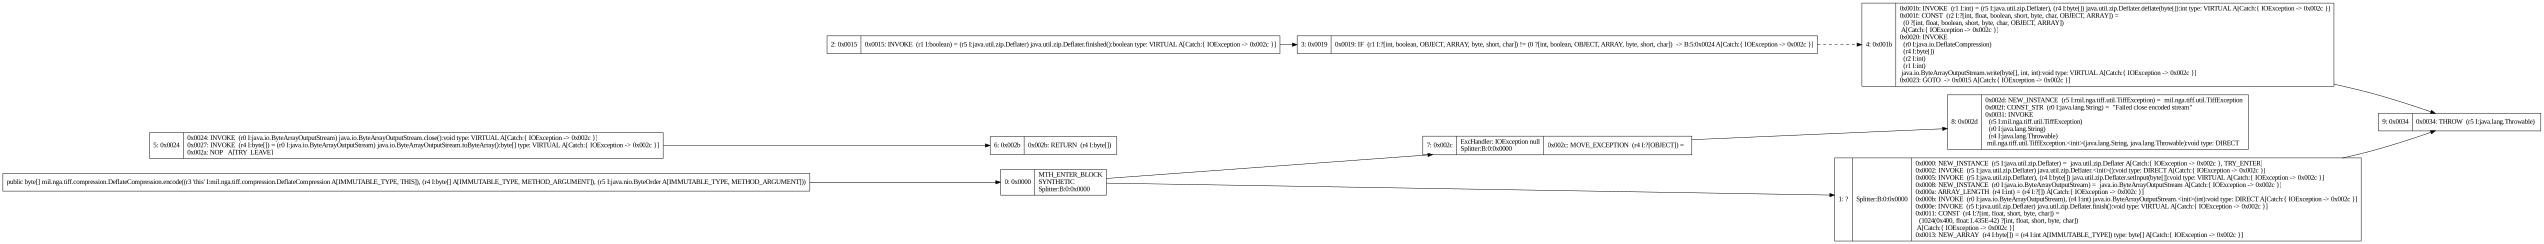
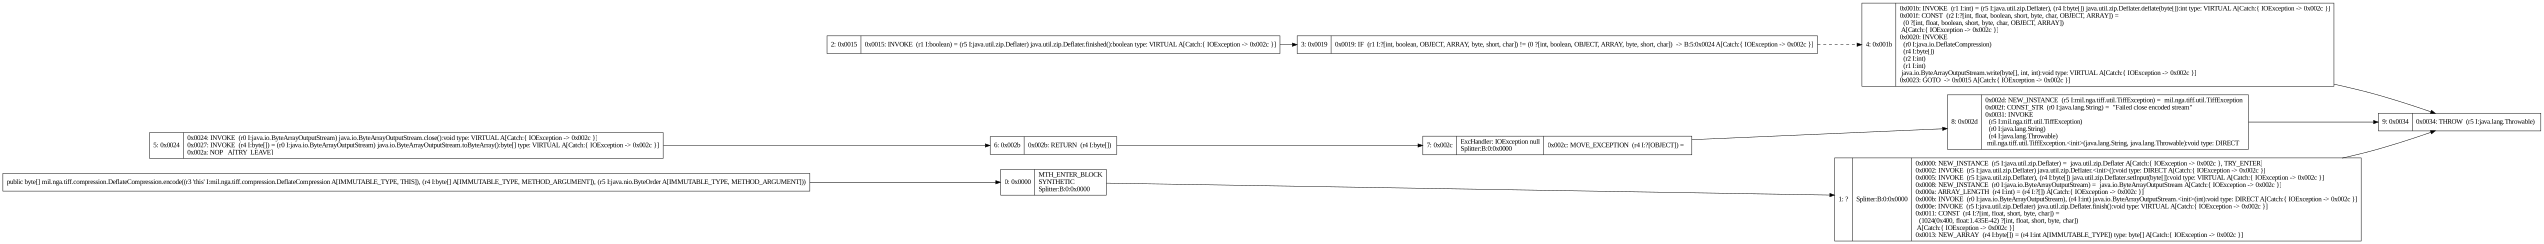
none -> (2311, 122)
(1267, 167) -> (1267, 145)
